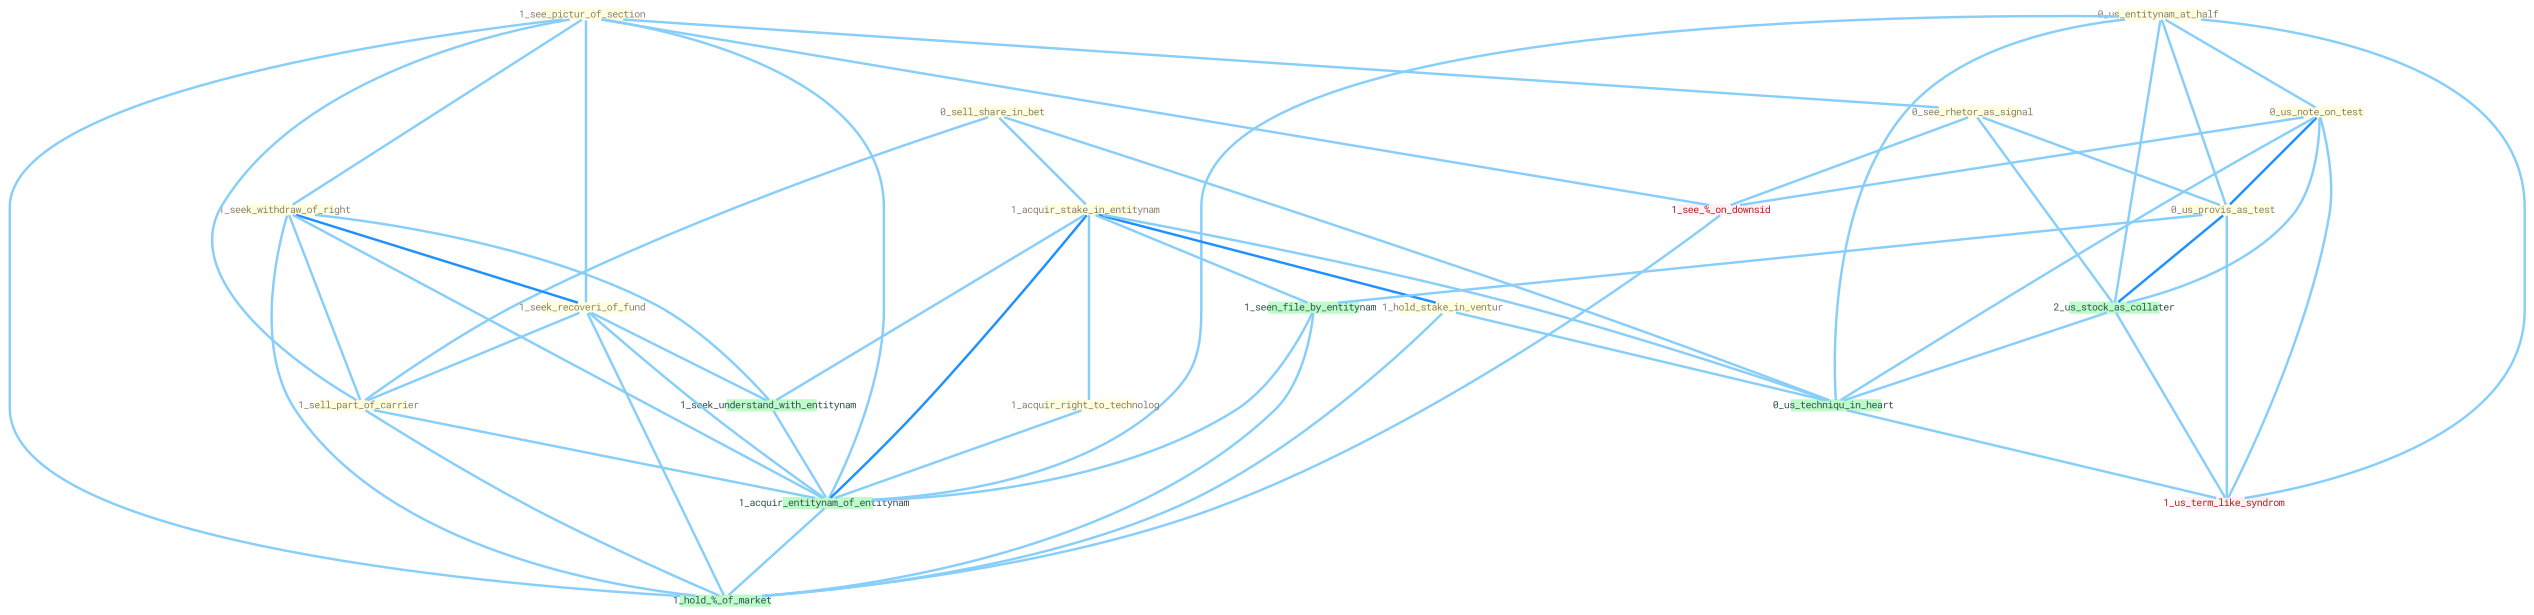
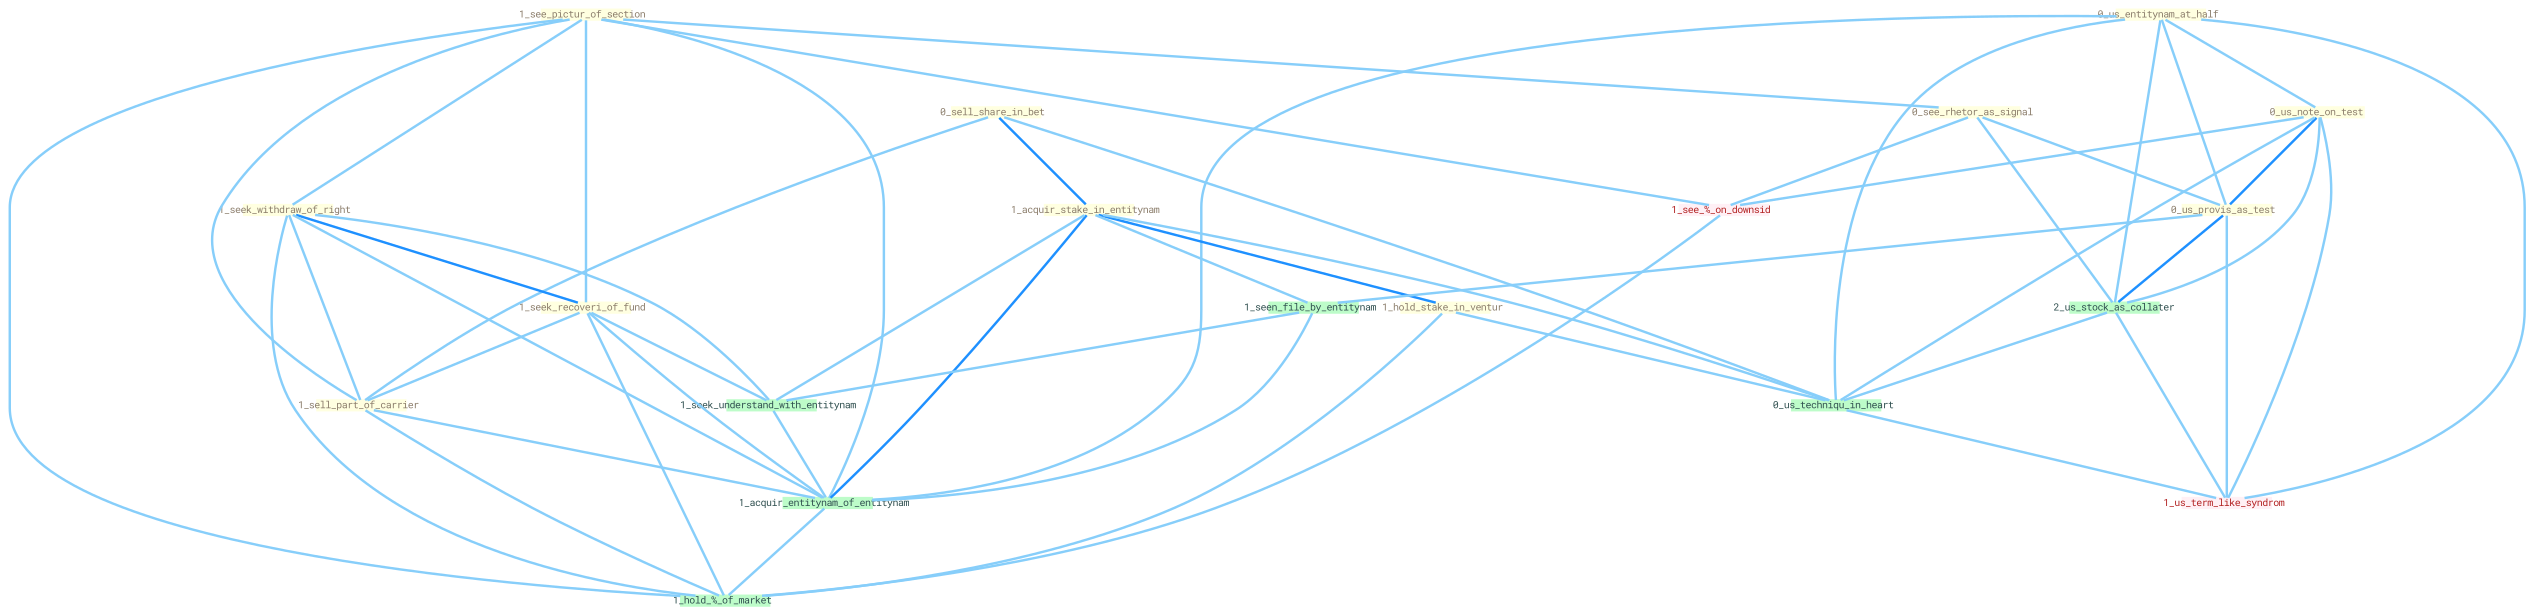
(1043, 161) -> (1043, 161)
(1089, 405) -> none
(1100, 518) -> (1043, 356)
